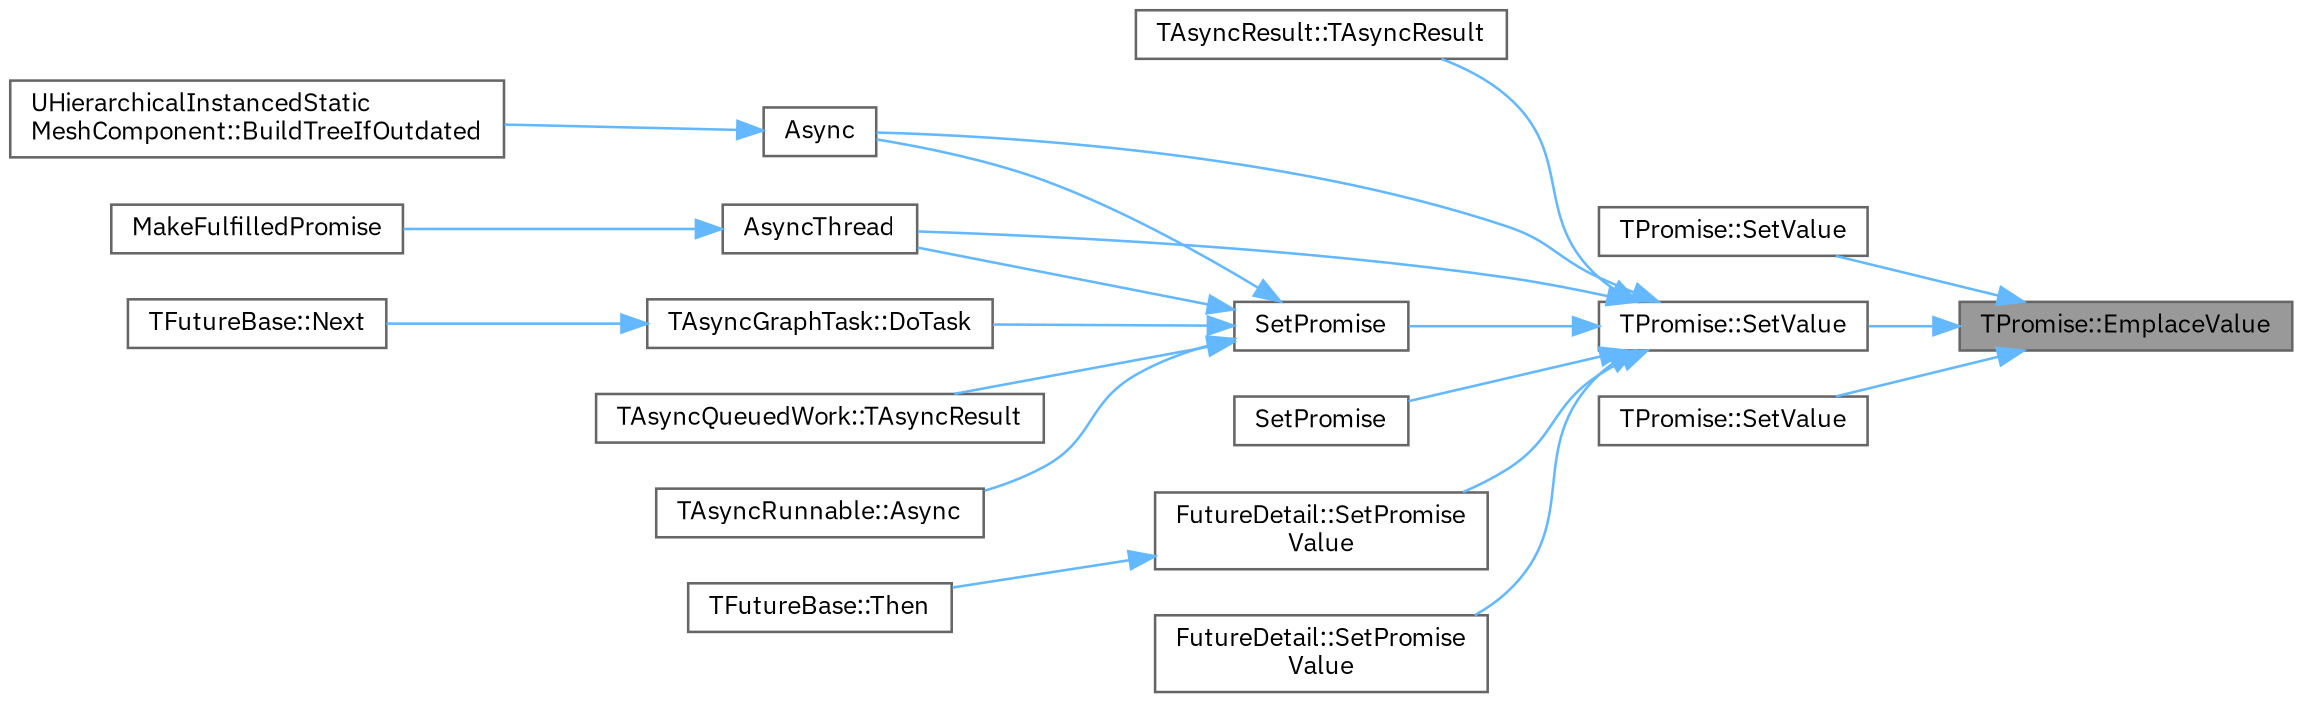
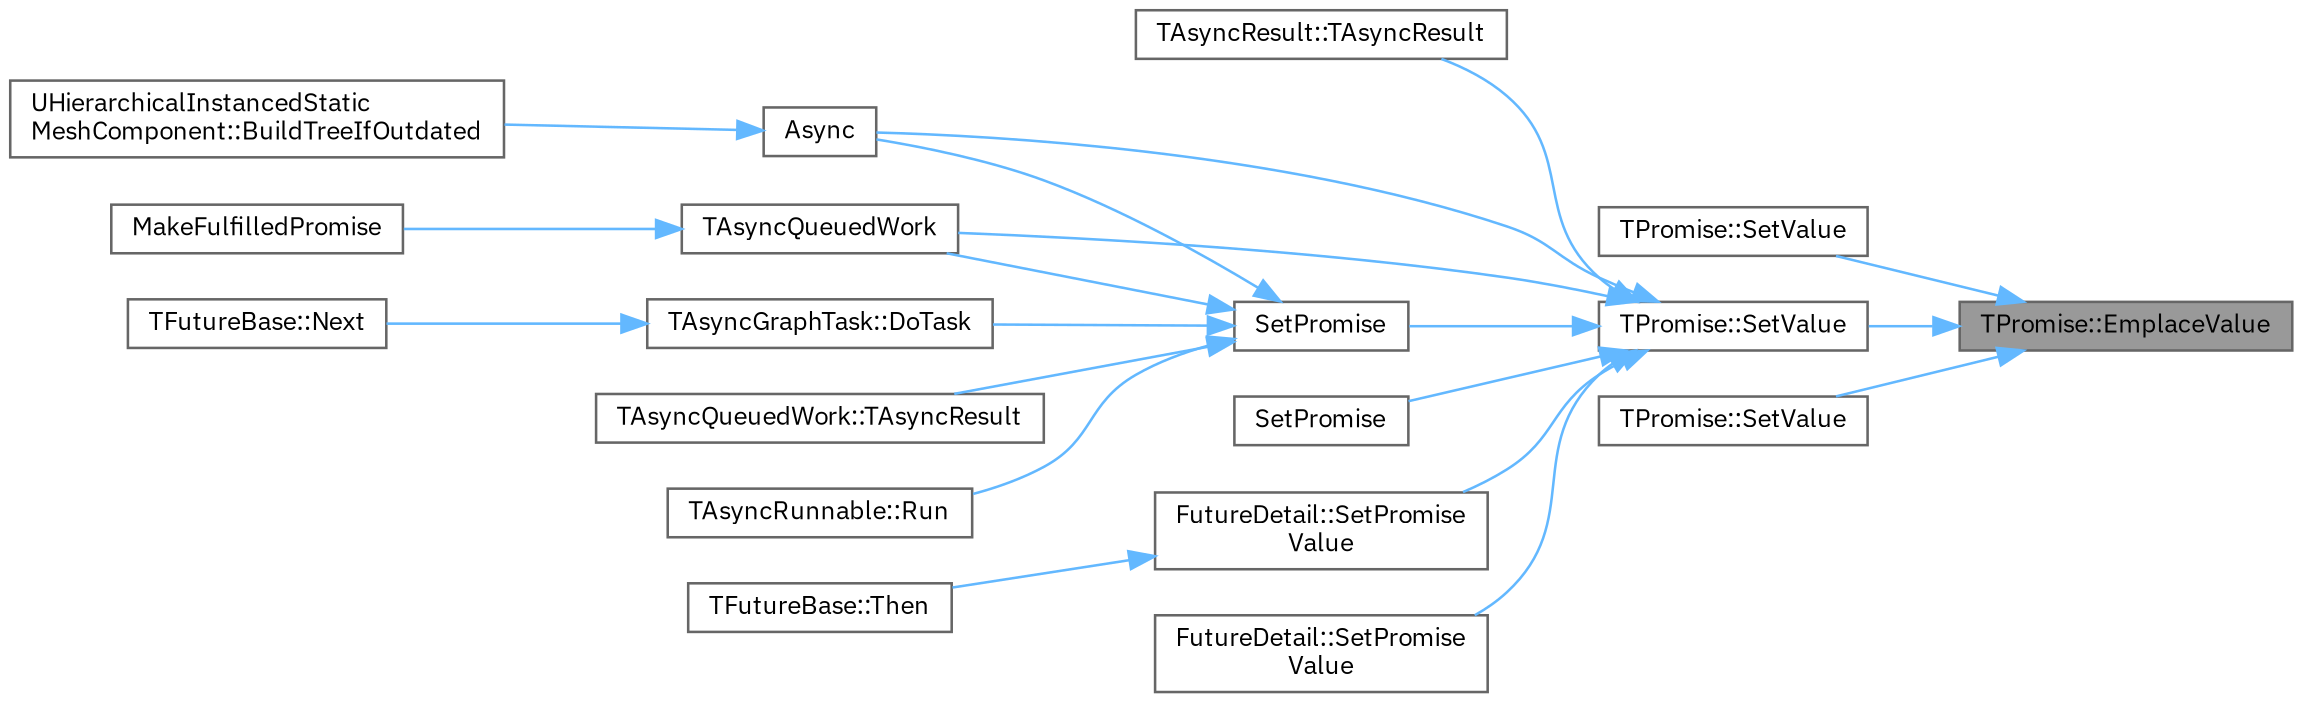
(820, 229) -> (820, 229)
(820, 513) -> (820, 513)
